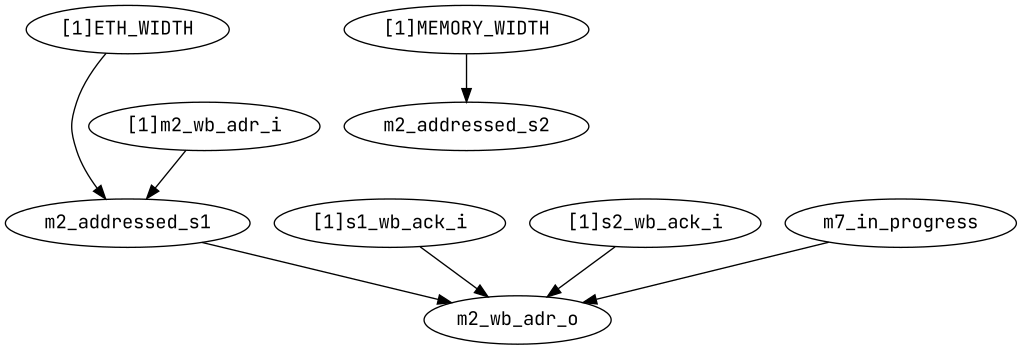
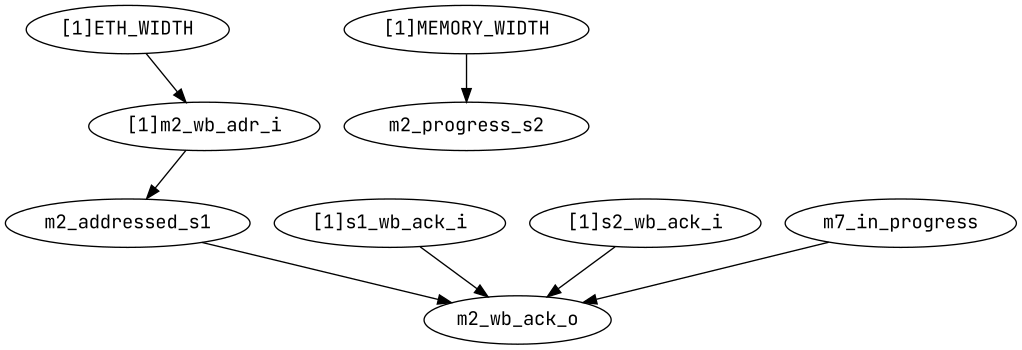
(72, 119) -> (162, 73)
(467, 126) -> (467, 126)
(518, 320) -> (518, 320)
